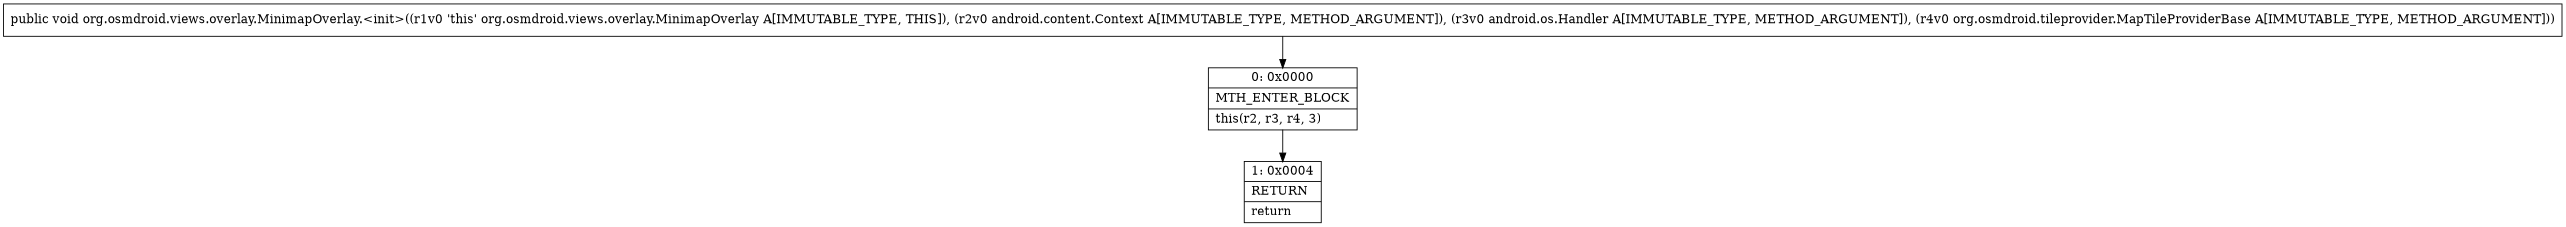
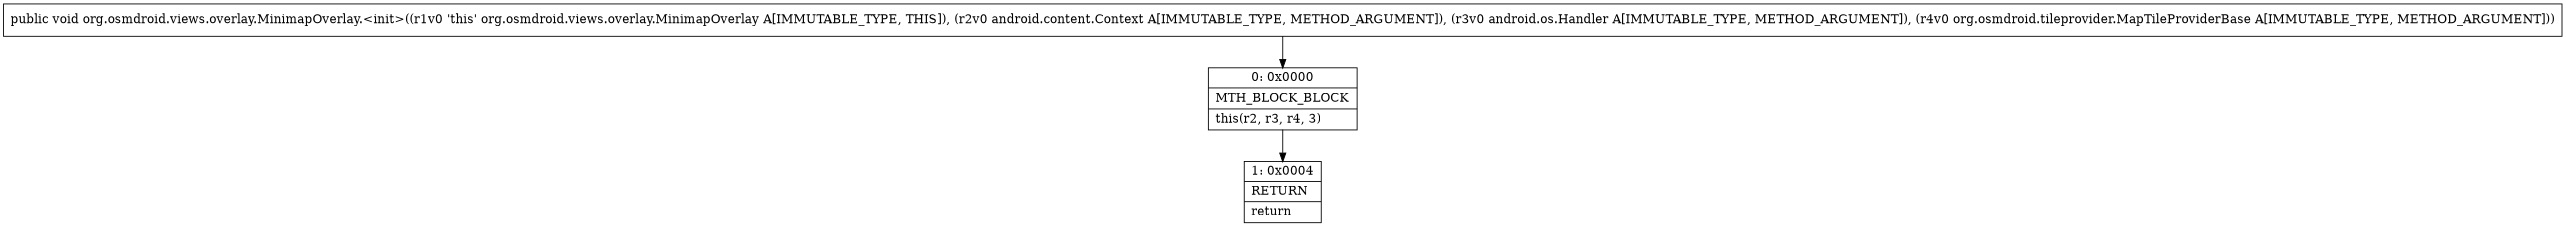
(1283, 98) -> (1282, 98)
